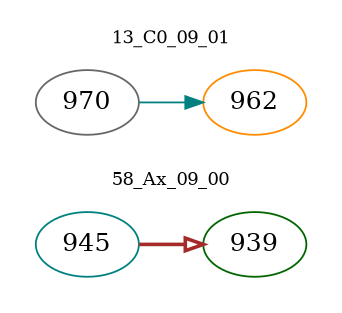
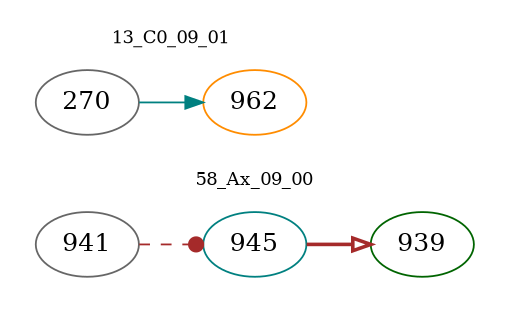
(87, 102) -> (87, 102)
none -> (87, 244)
